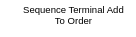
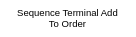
(74, 15) -> (68, 18)
